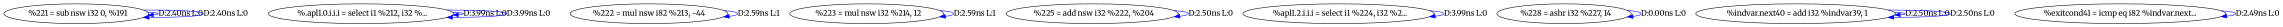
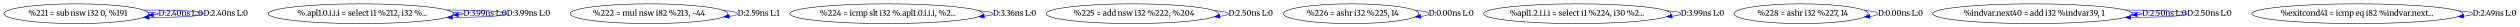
(867, 14) -> none
none -> (887, 14)
(1339, 14) -> (1577, 14)
none -> (1351, 14)
